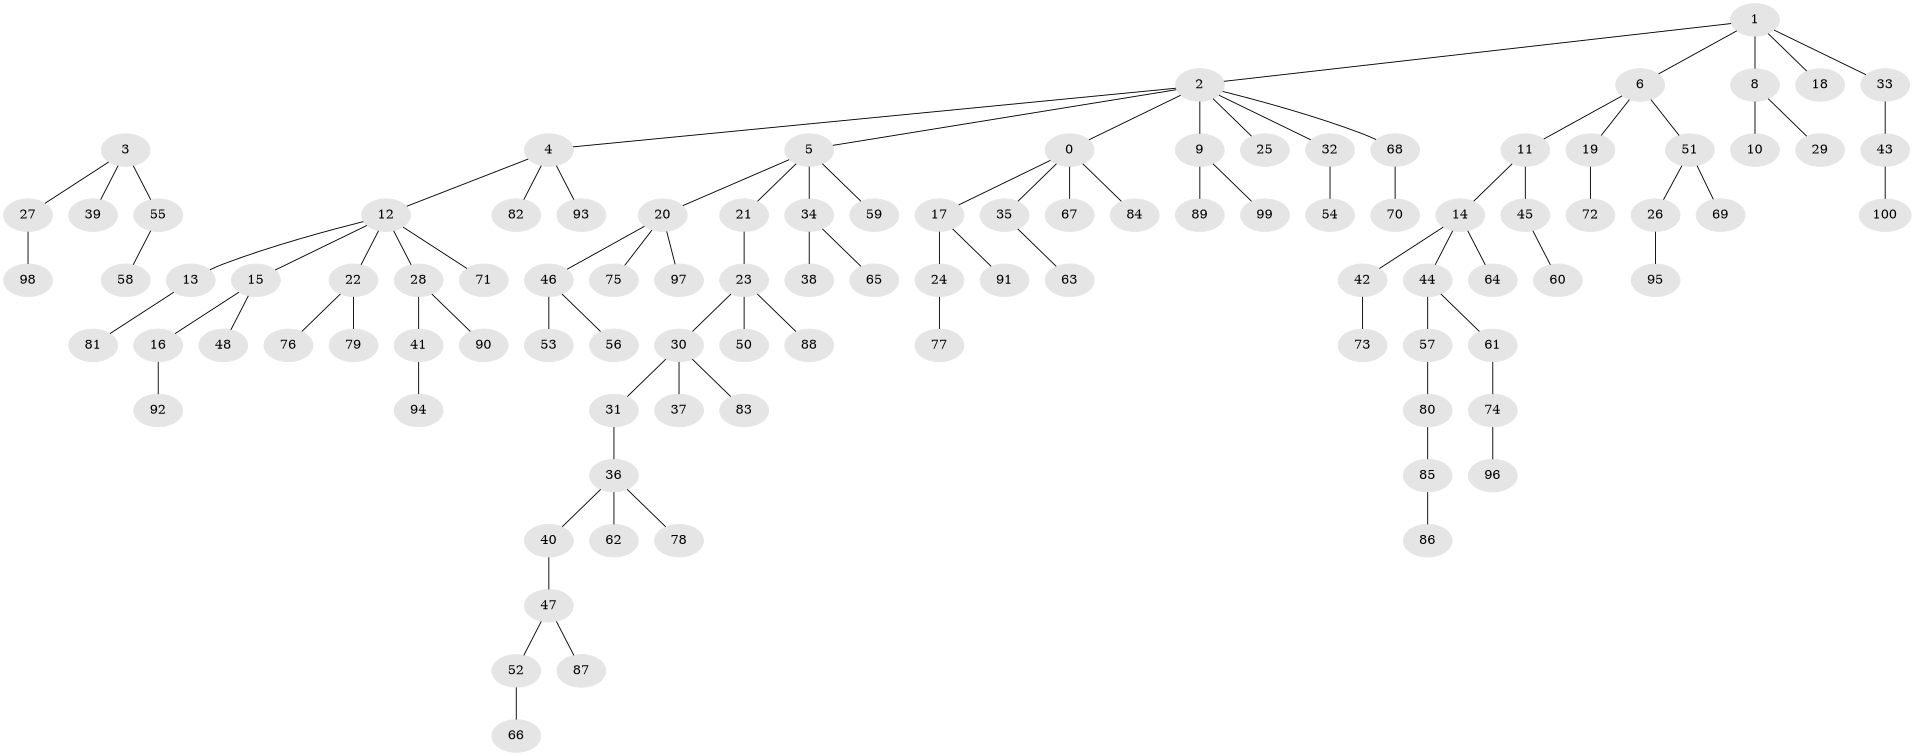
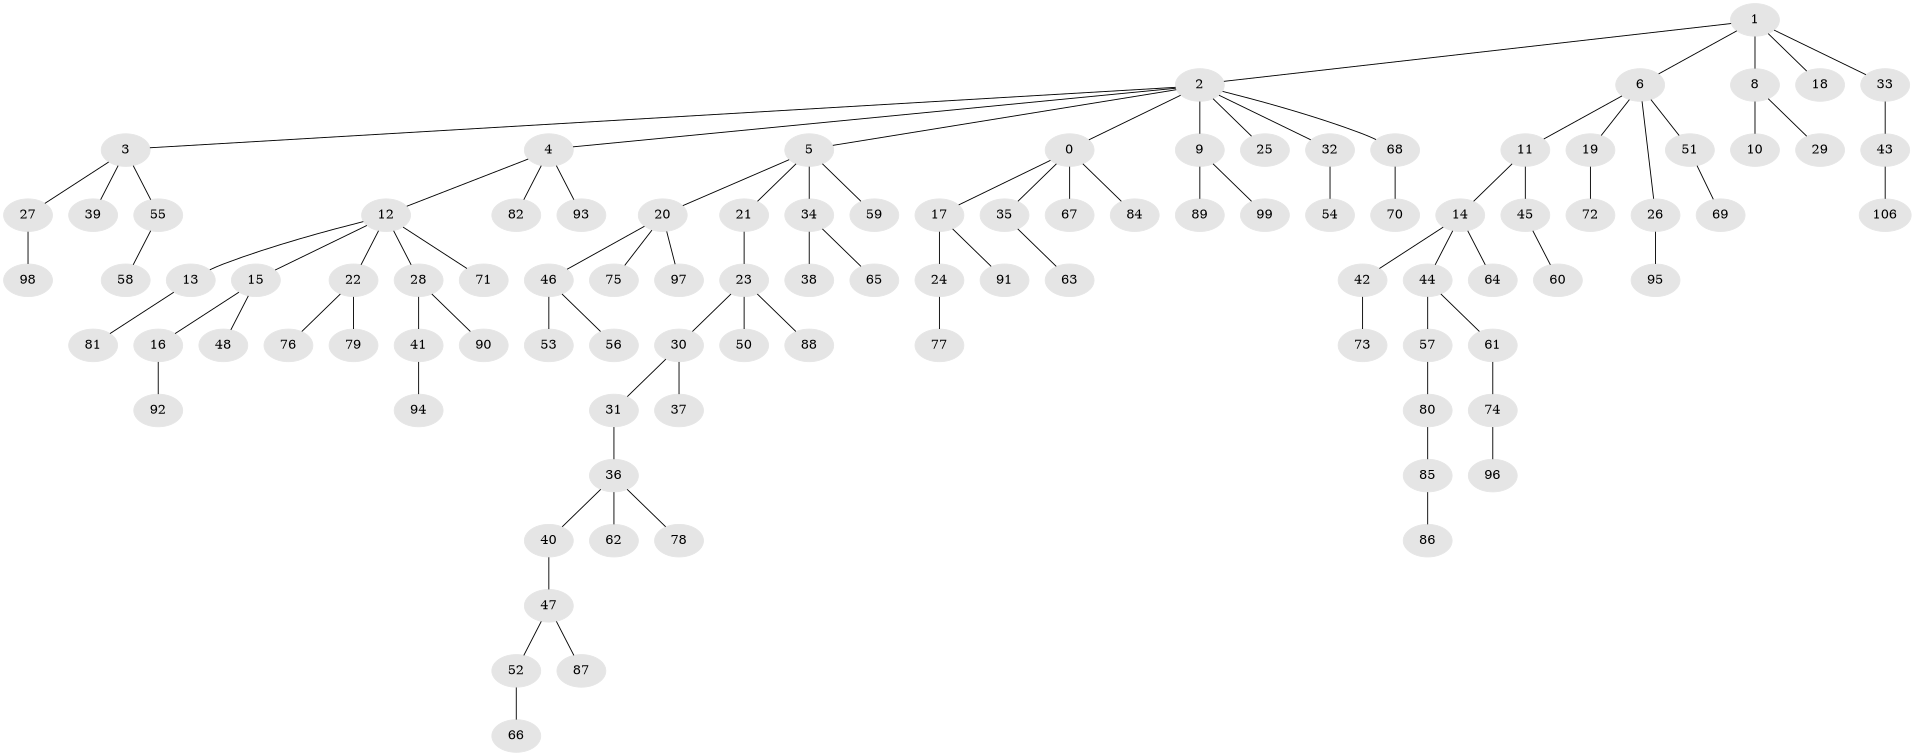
none -> (663, 118)
(1673, 183) -> (1648, 150)
(1885, 215) -> (1885, 215)
(744, 410) -> none
